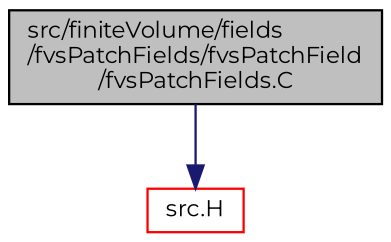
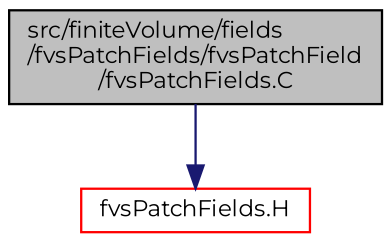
(196, 210) -> (196, 210)
